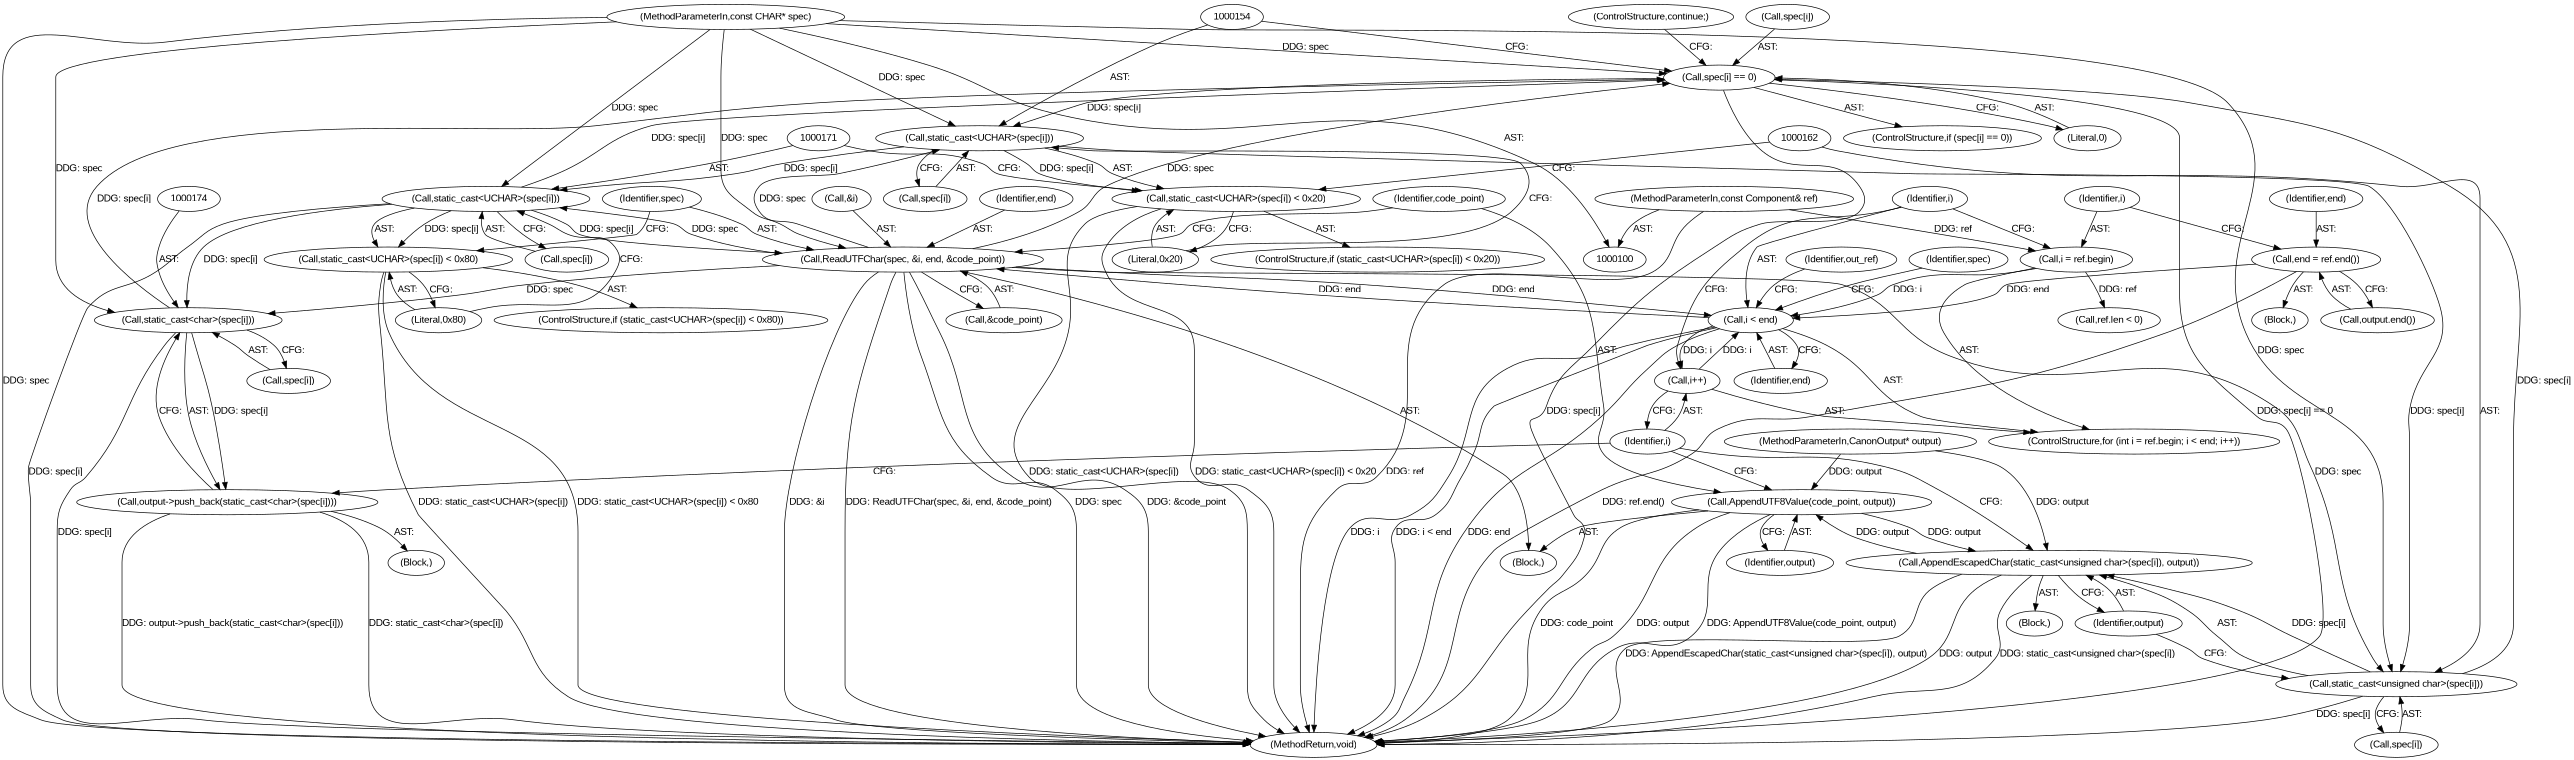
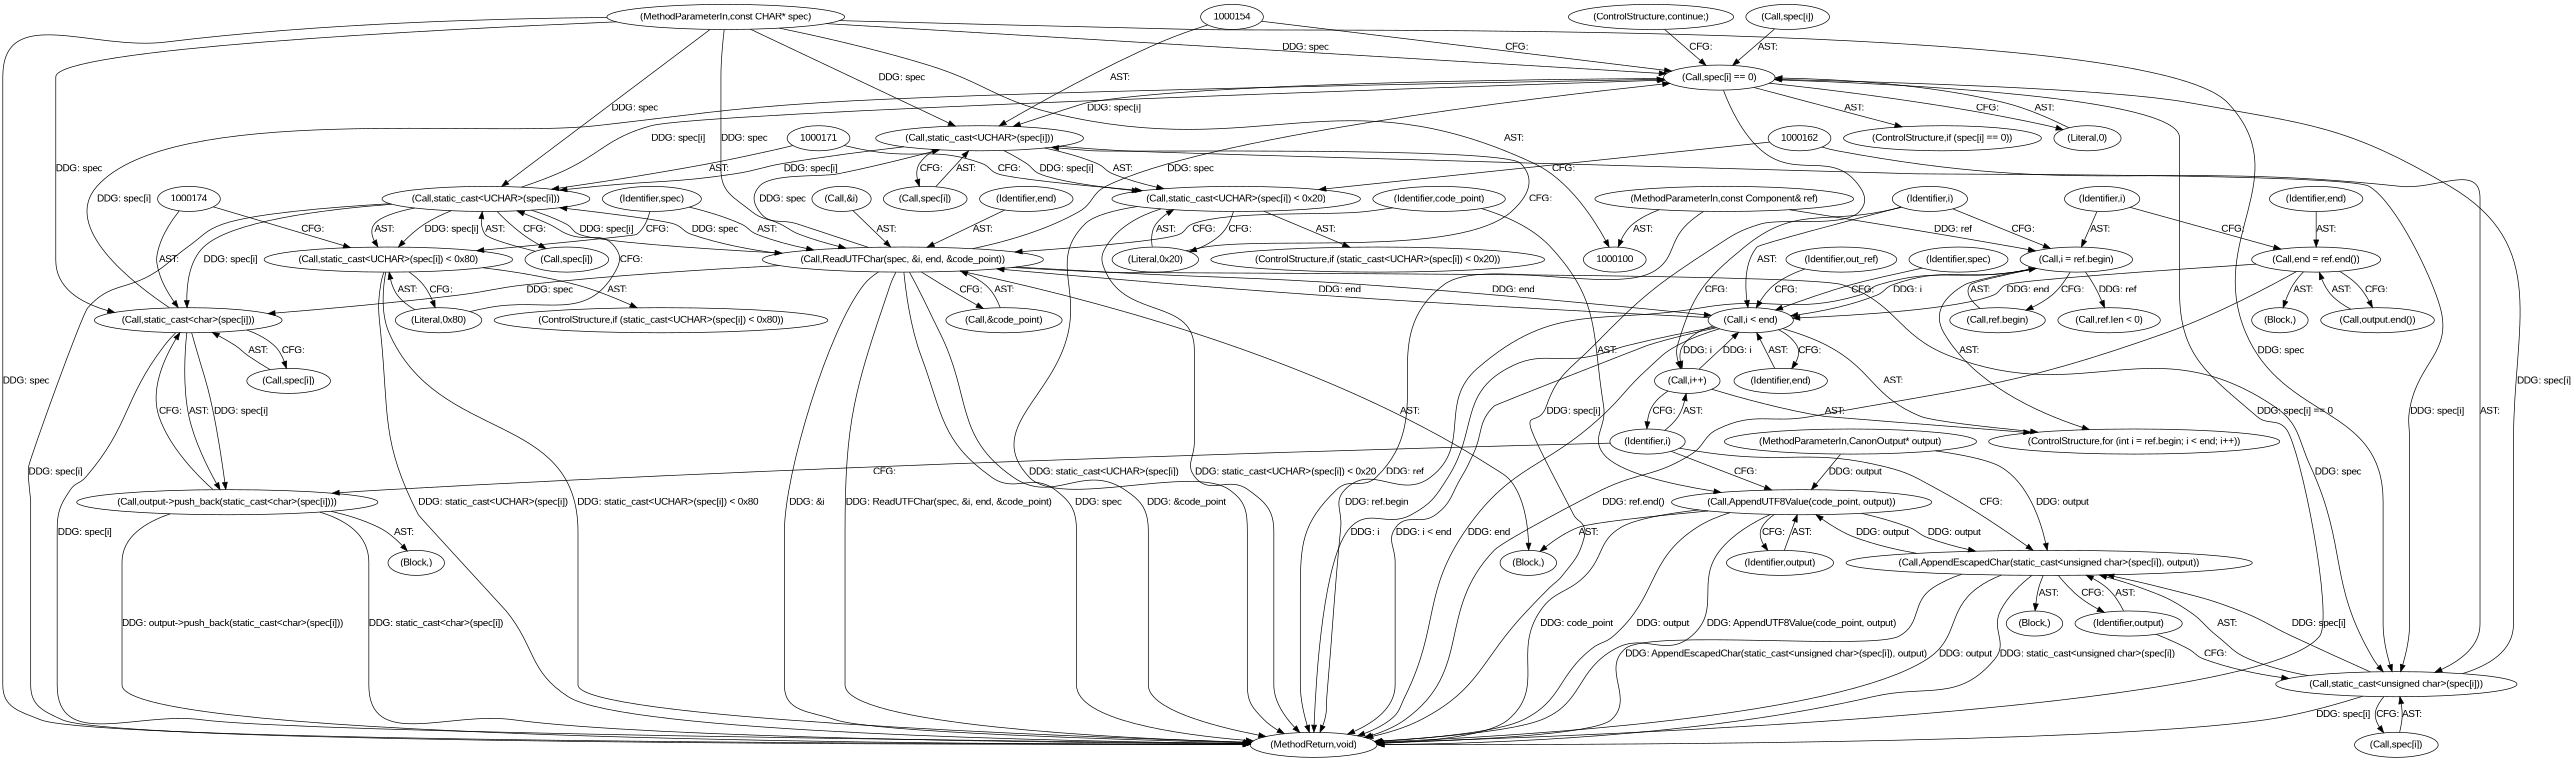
none -> (278, 226)
none -> (1998, 320)
none -> (1530, 334)
